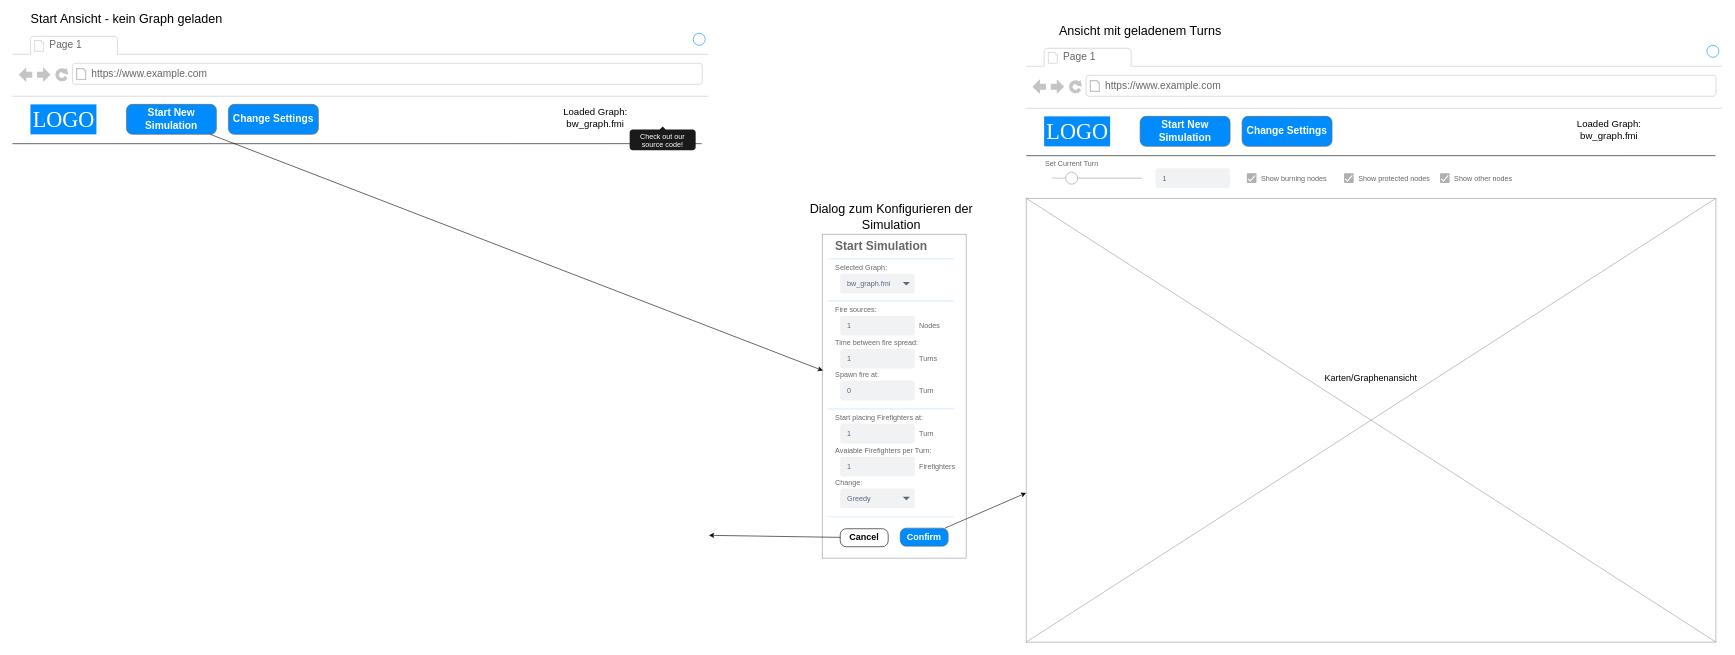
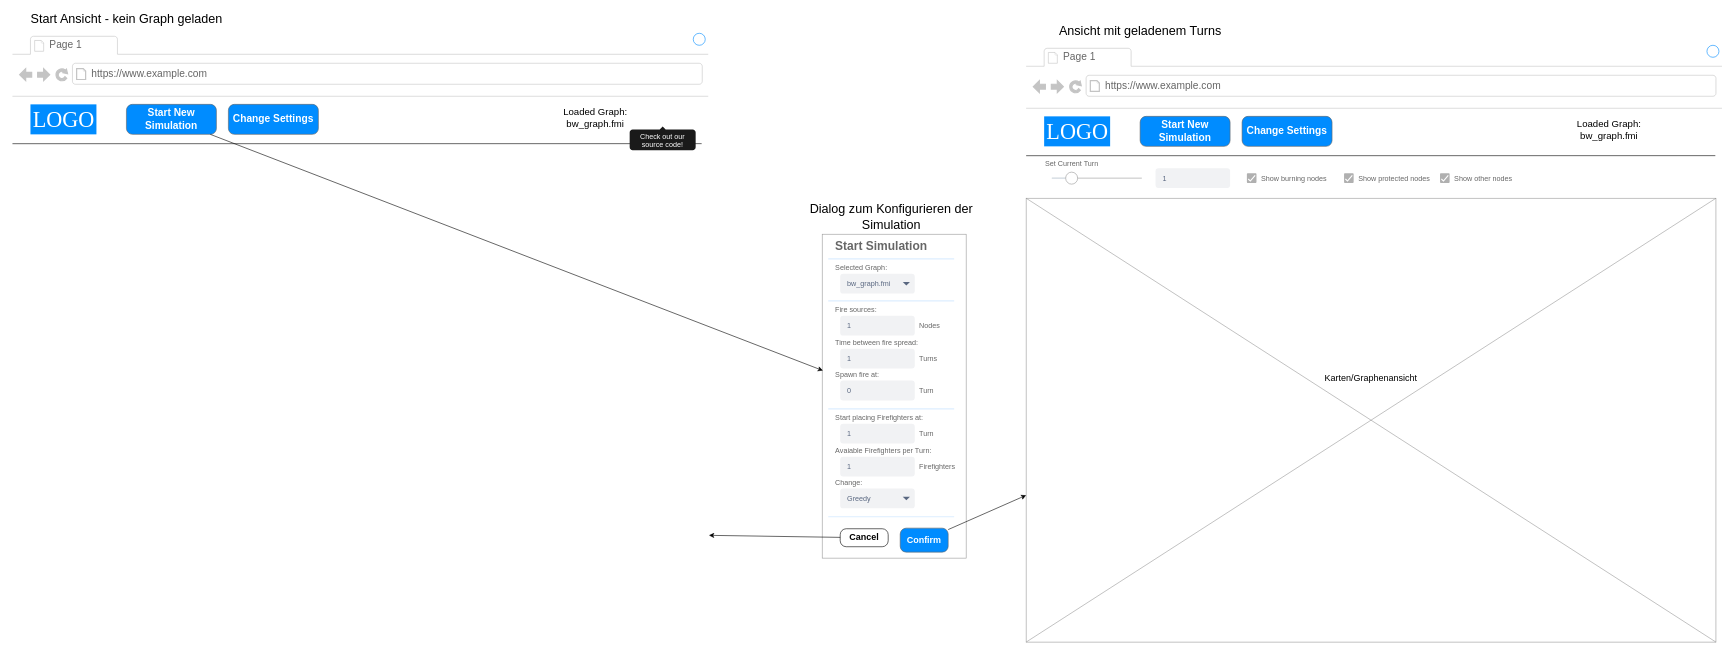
(924, 537) -> (924, 540)
